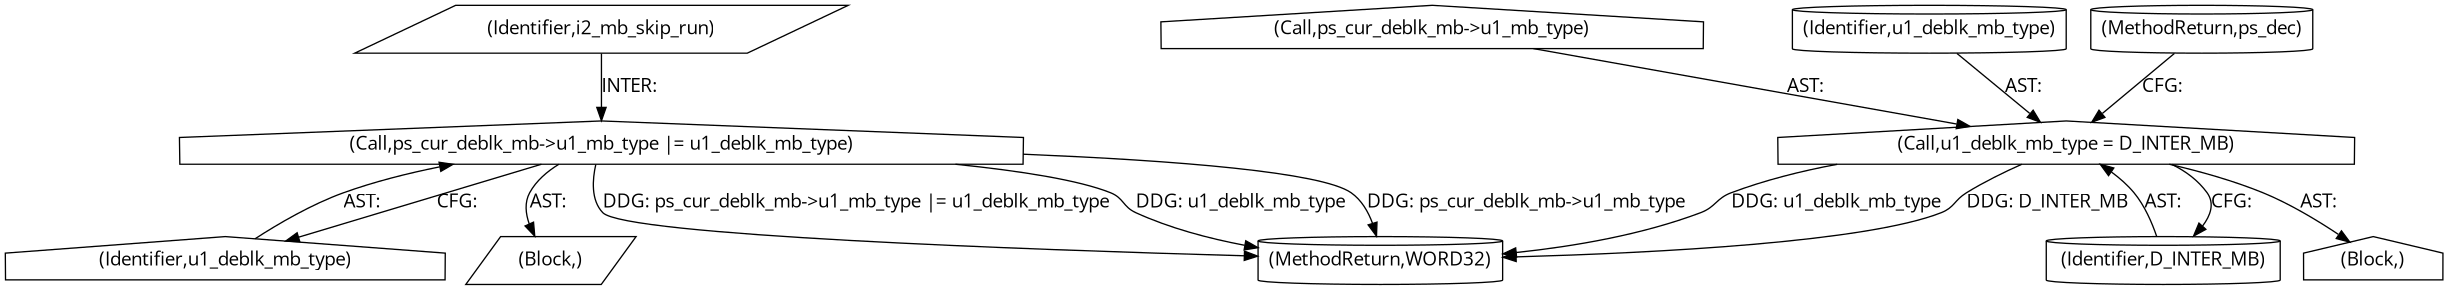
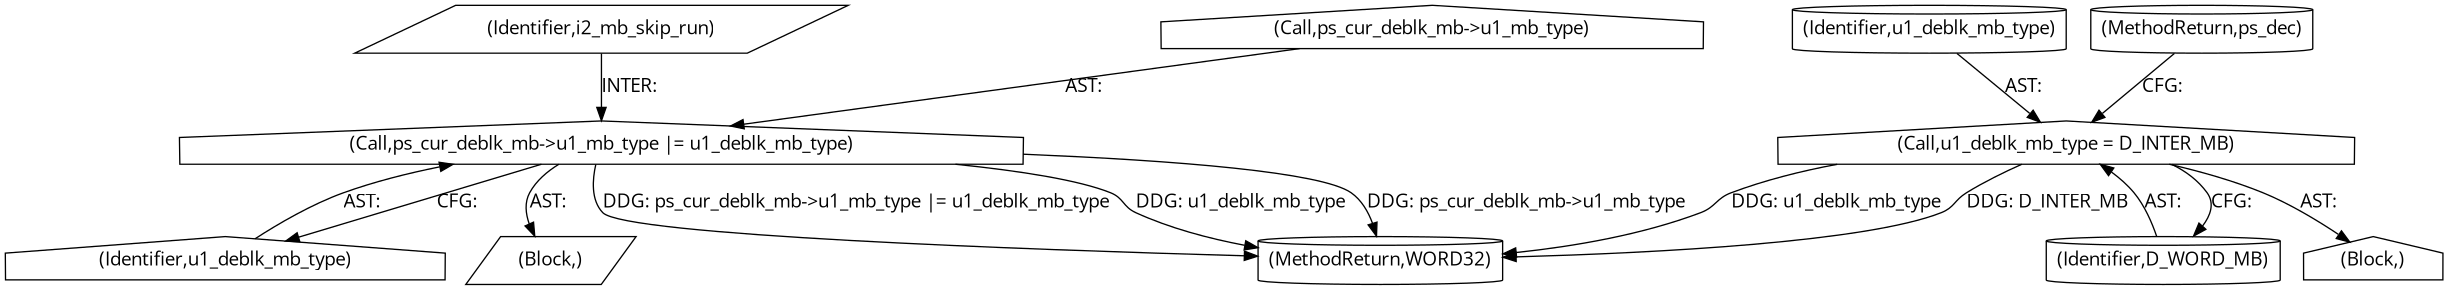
(1745, 86) -> (1022, 86)
(2163, 261) -> (2163, 261)
